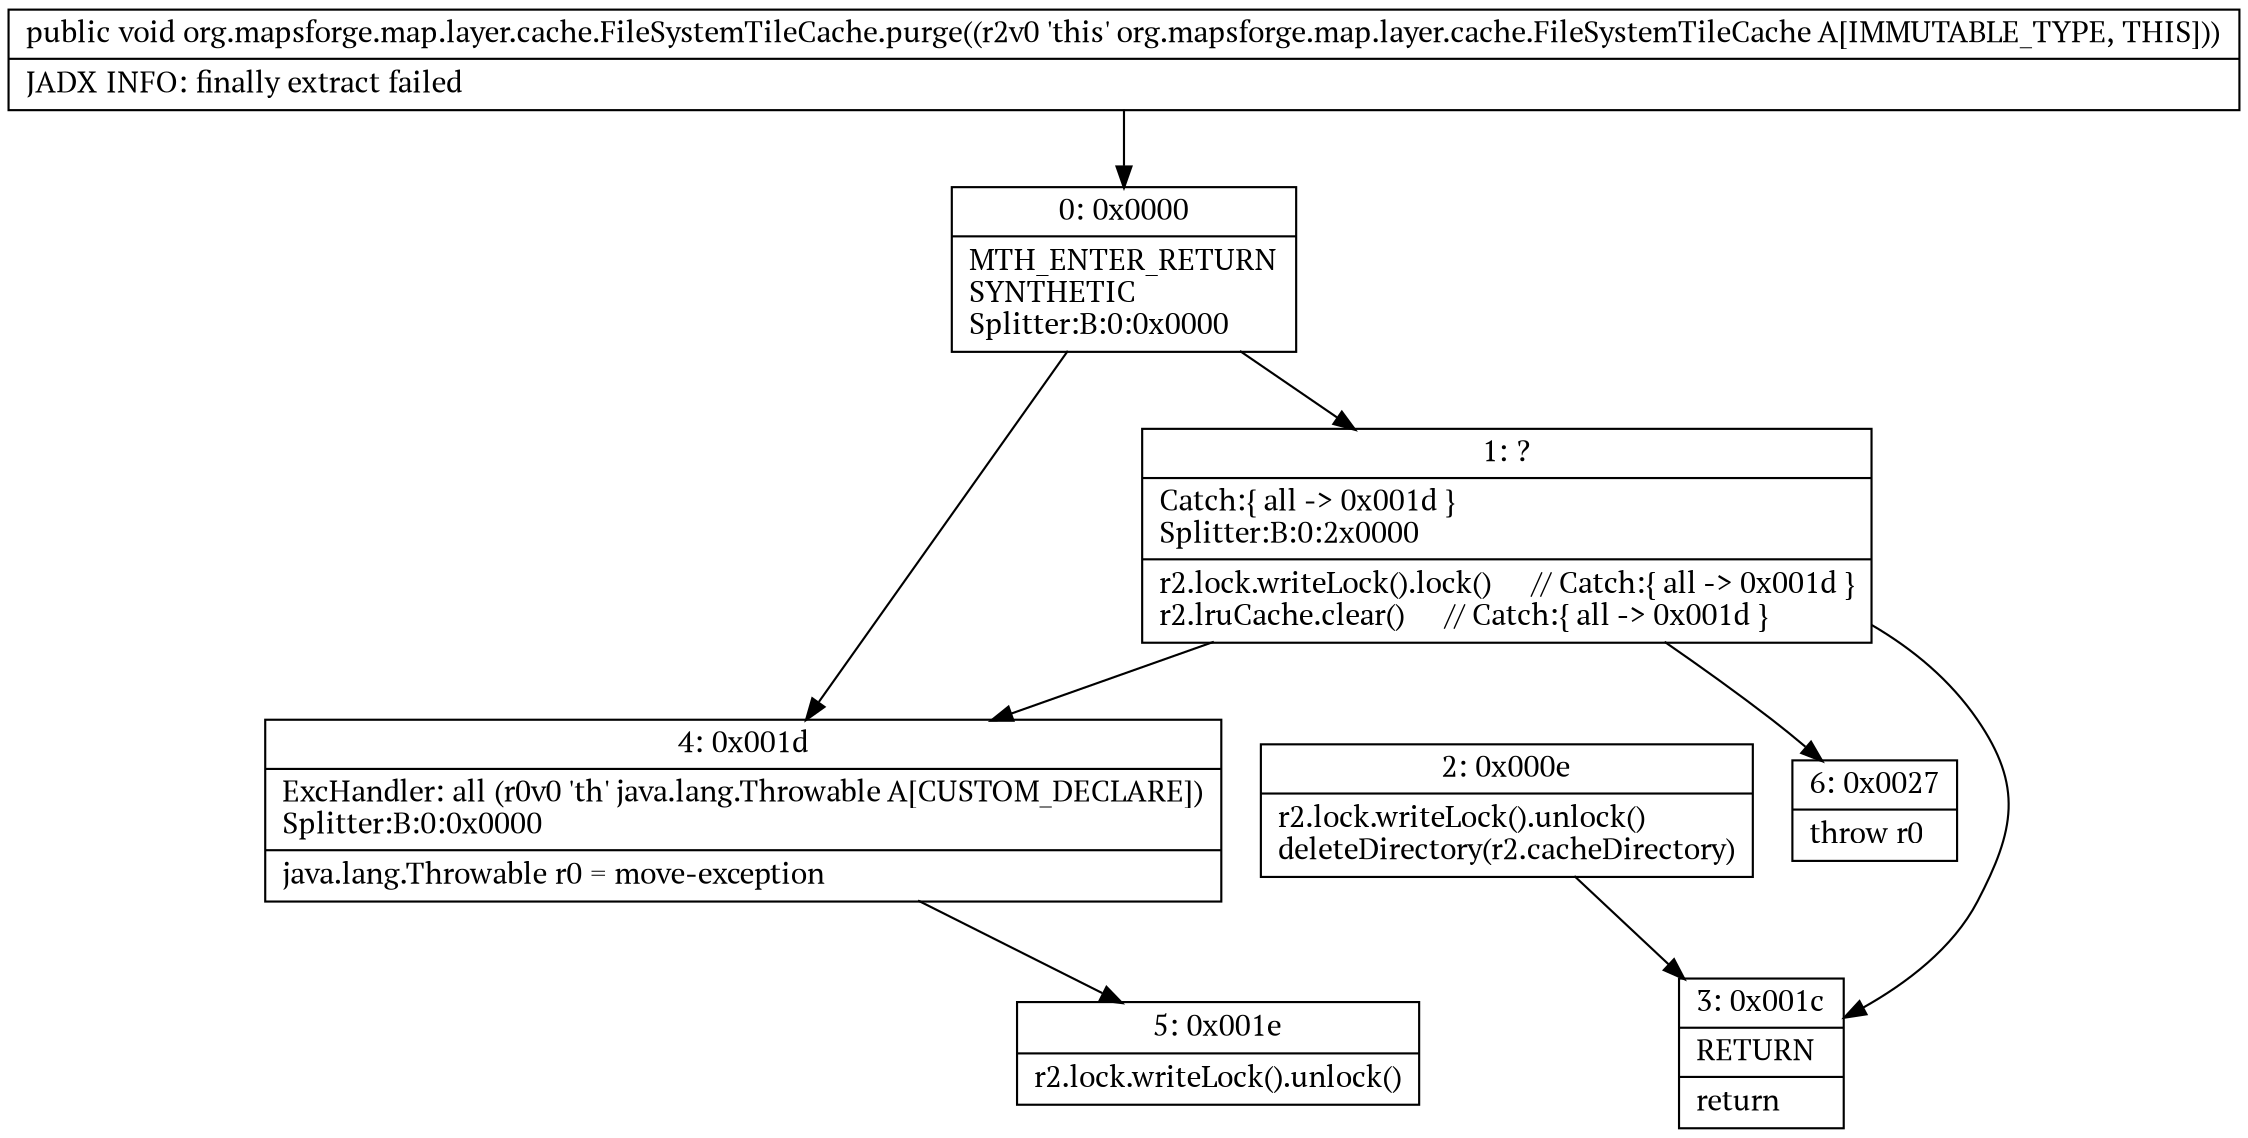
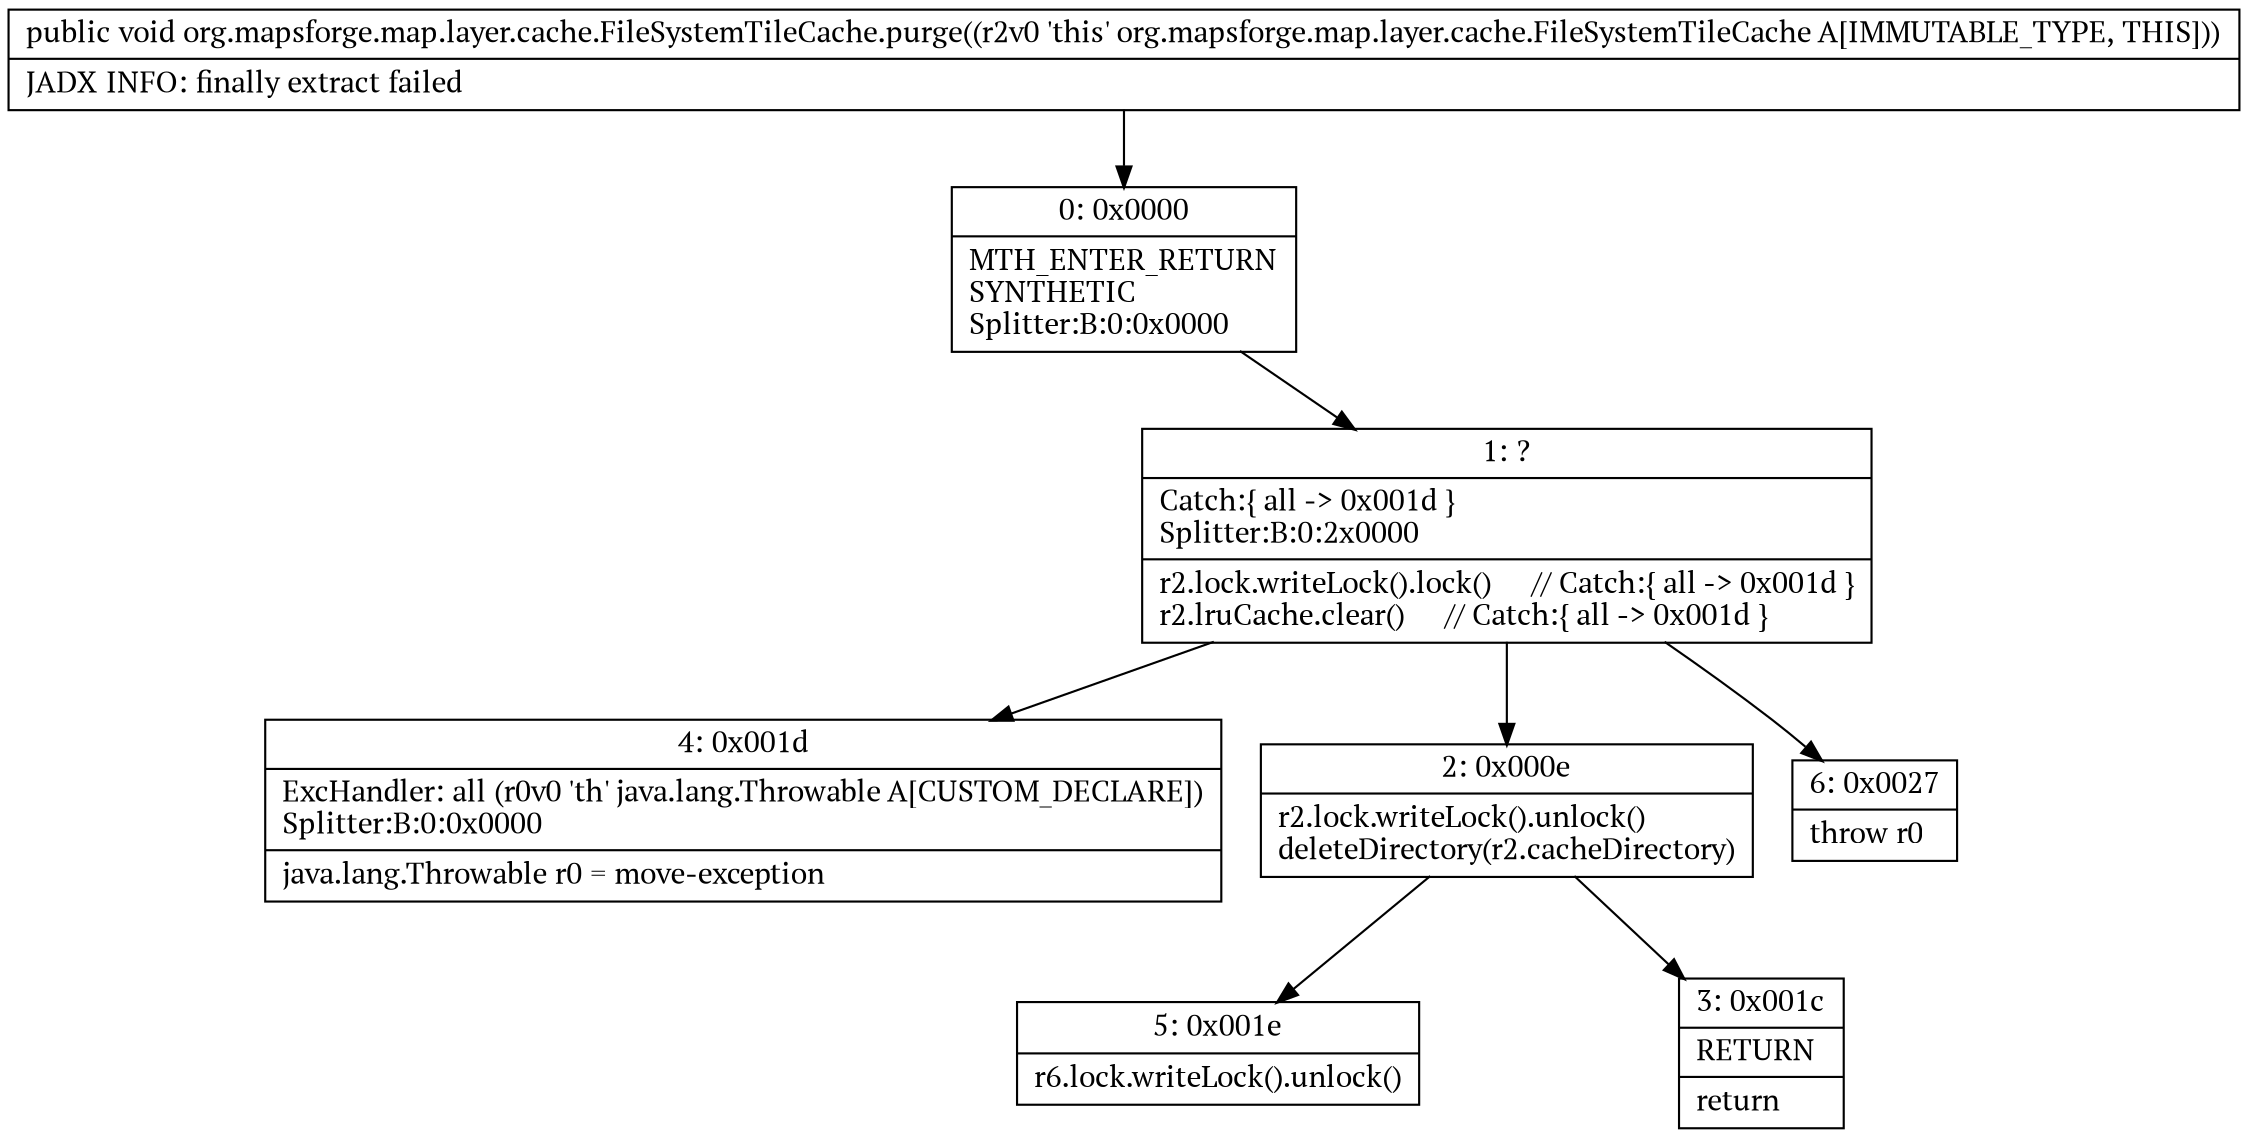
(943, 526) -> none
(2007, 818) -> (1507, 683)
(1010, 947) -> (1362, 933)
(1218, 1078) -> (1218, 1078)
